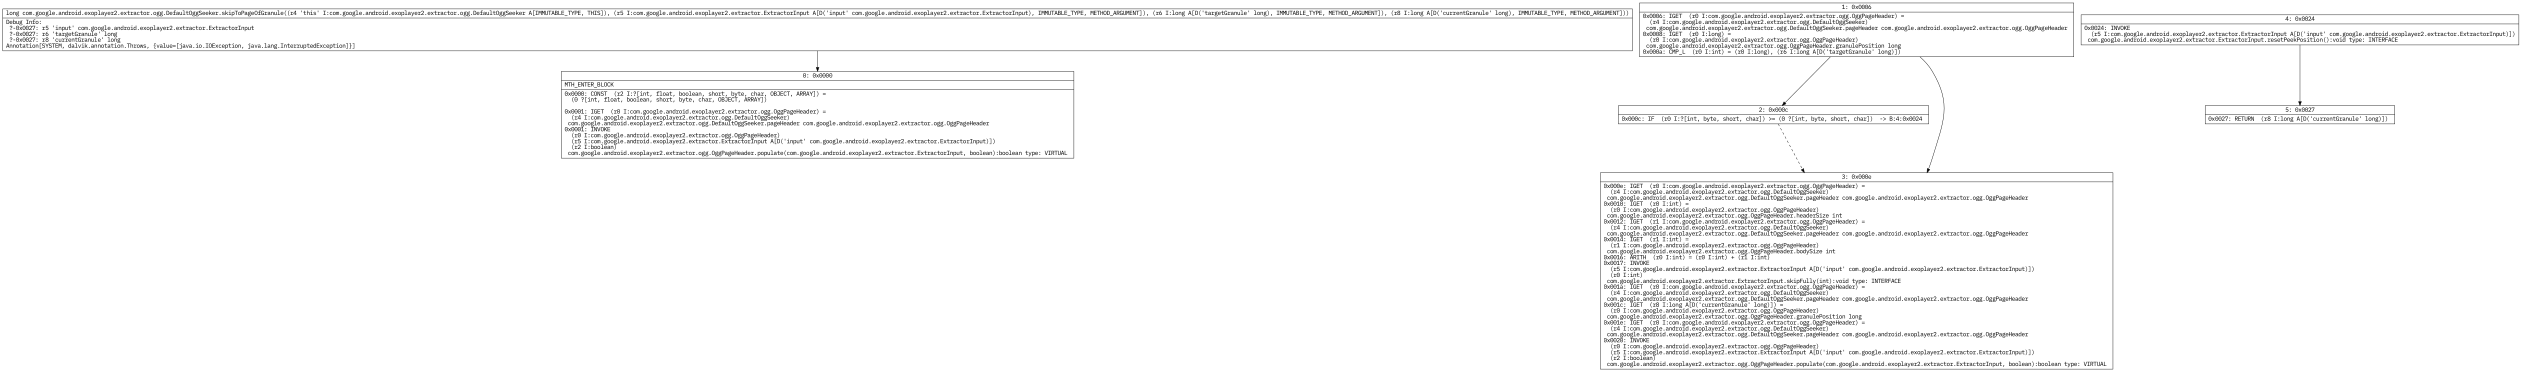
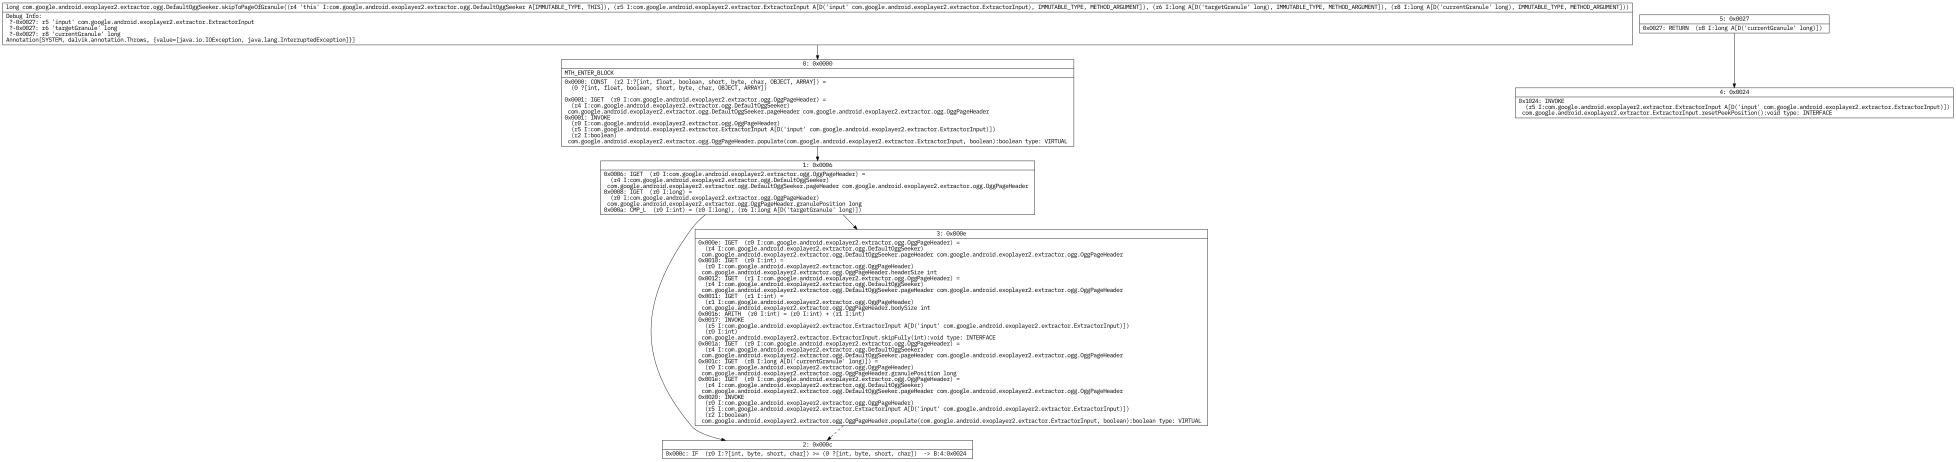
(2111, 28) -> (1545, 101)
(2300, 73) -> (1734, 58)
(1790, 147) -> (837, 432)
none -> (818, 152)
(1648, 240) -> (742, 296)
